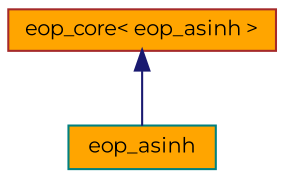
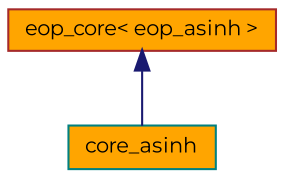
(142, 147) -> (142, 147)
